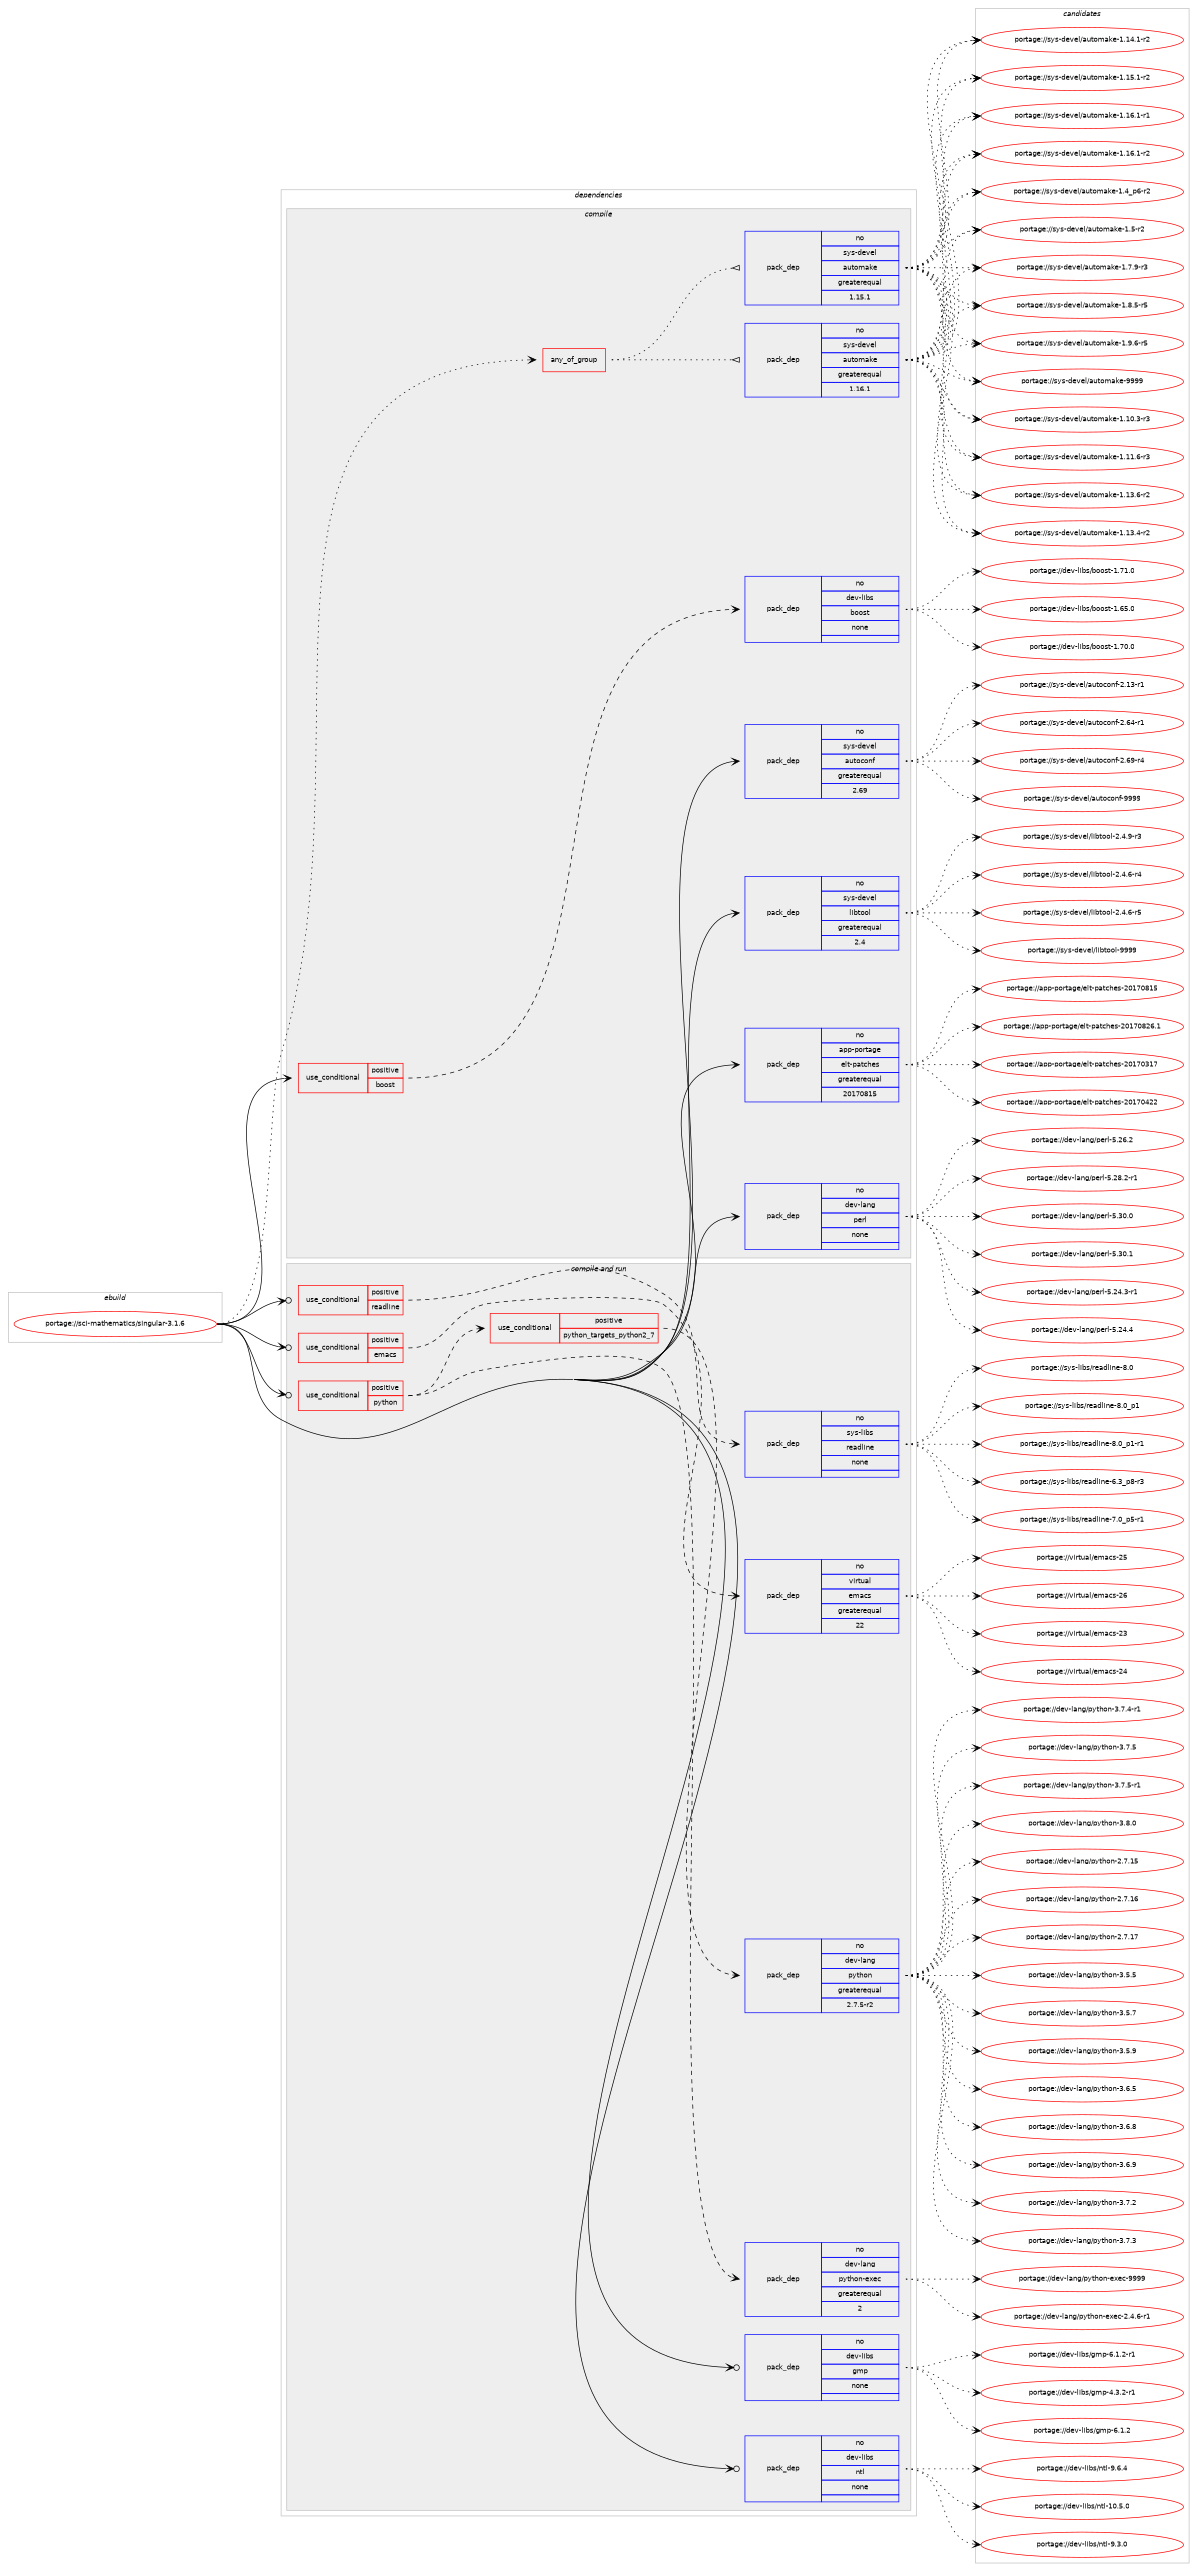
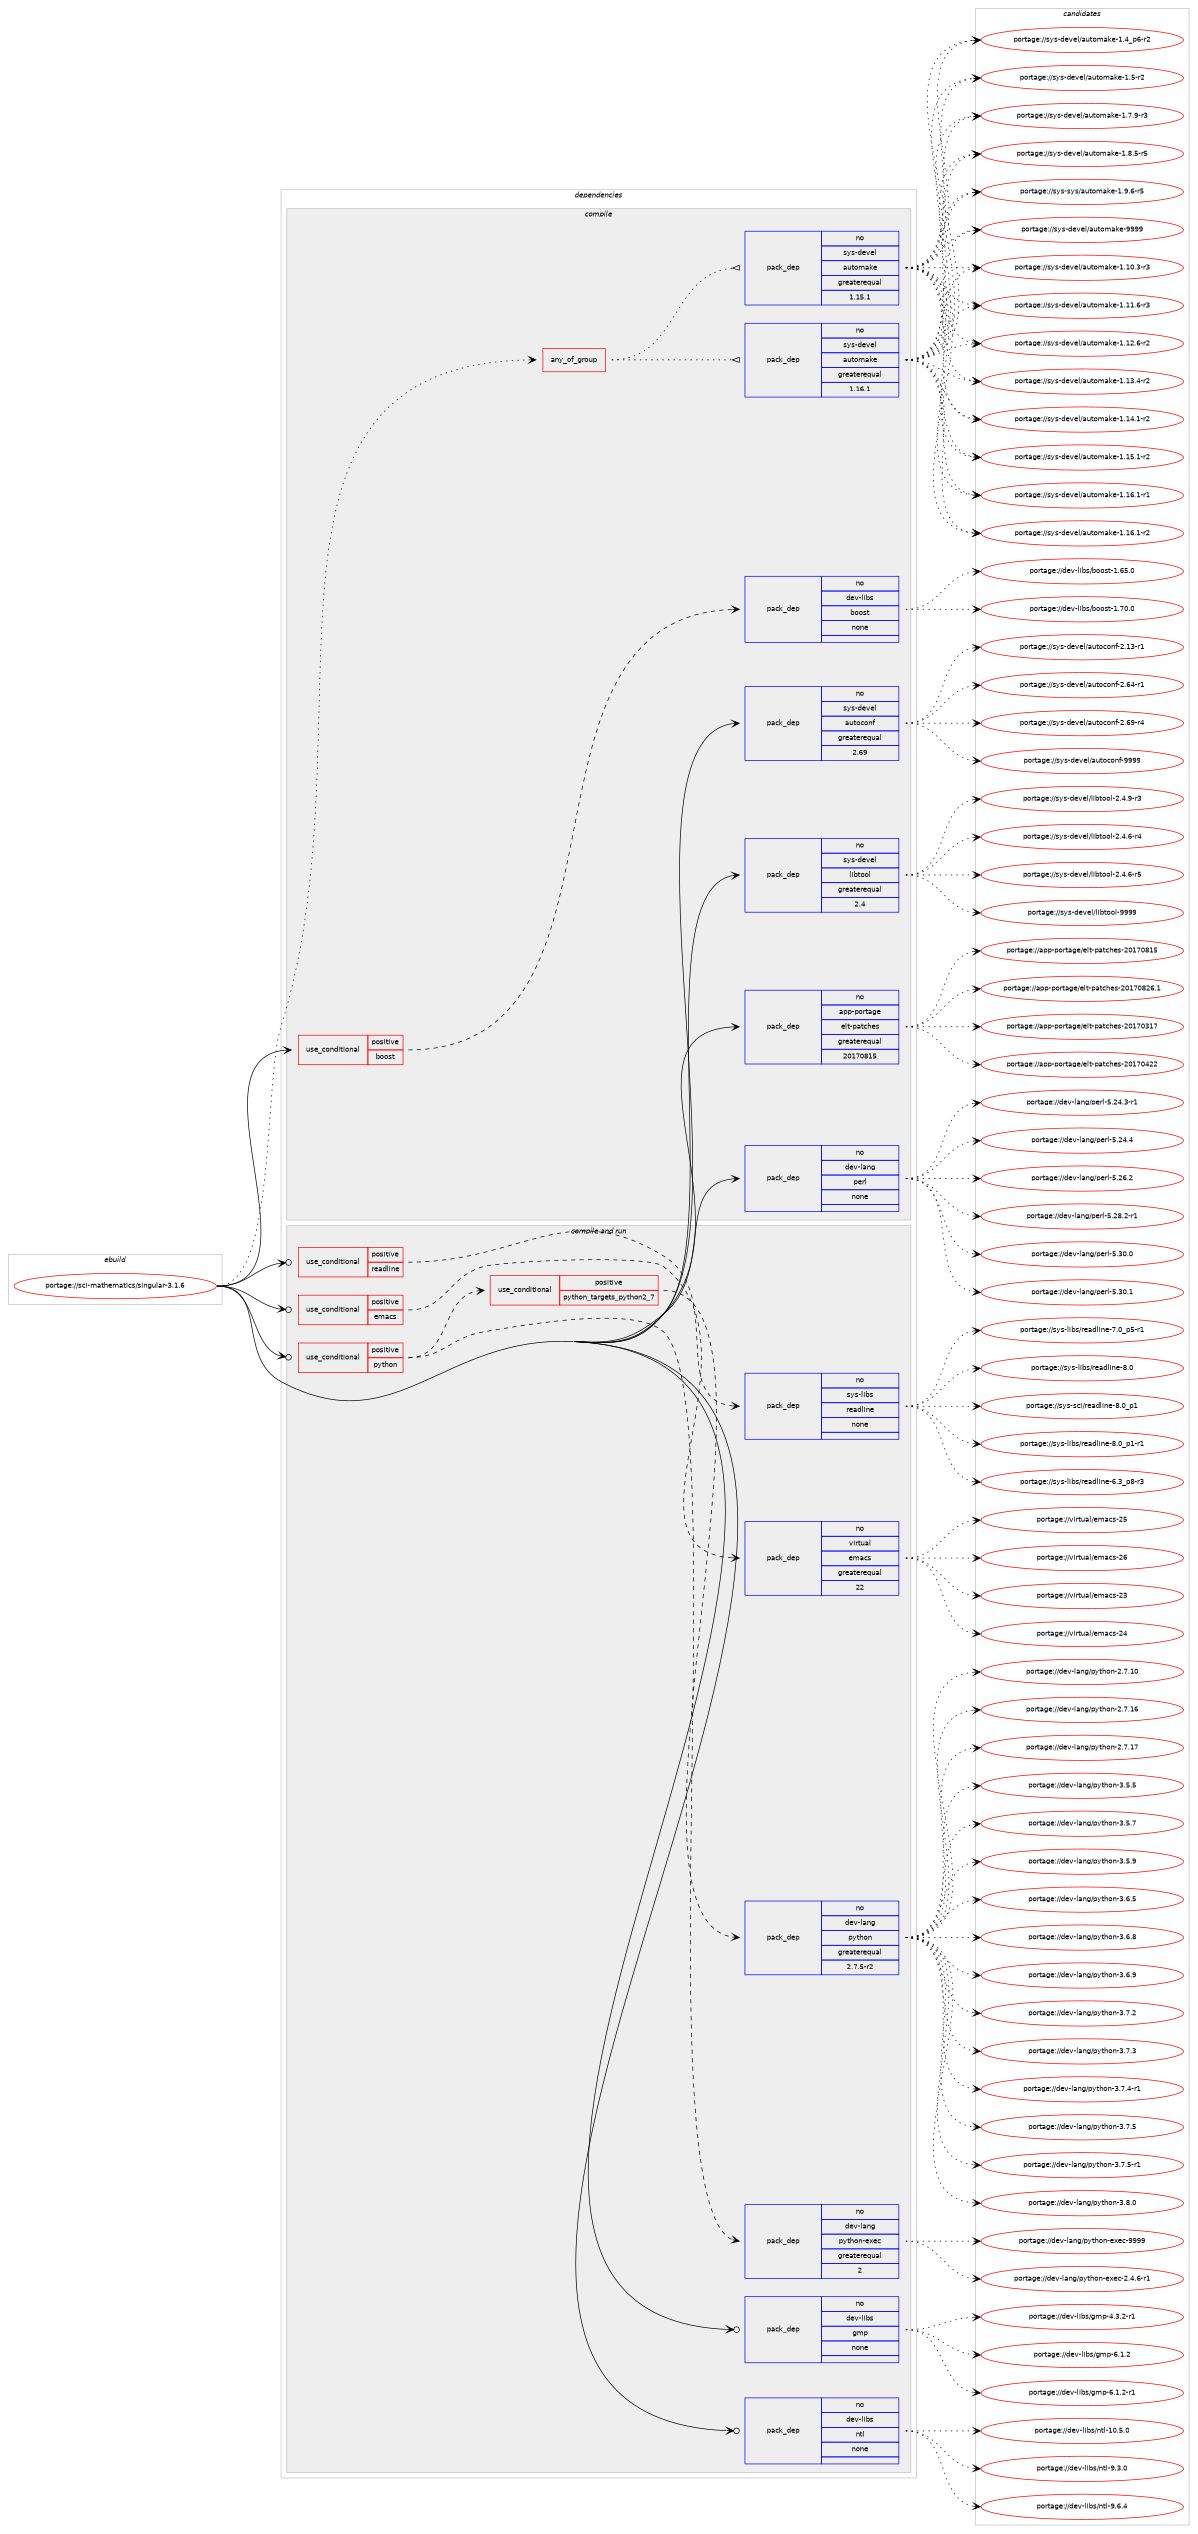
(1082, 344) -> (1082, 192)
(1082, 495) -> (1082, 344)
(1082, 571) -> none
(1082, 1406) -> (1082, 1406)
(1082, 1862) -> (1082, 1672)
